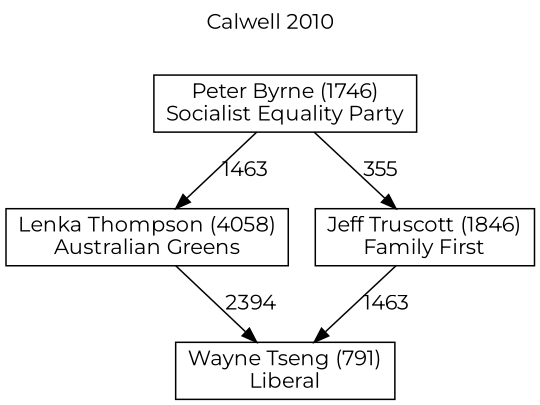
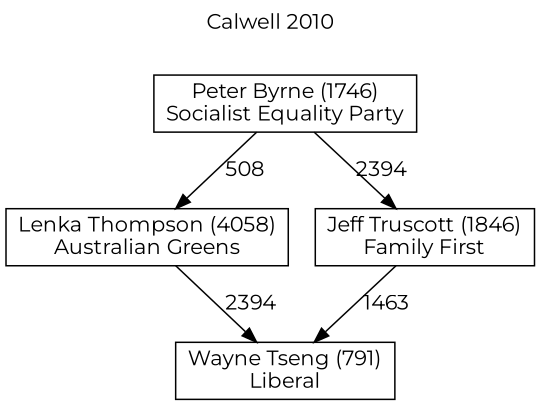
(245, 170) -> (245, 170)
(381, 170) -> (381, 170)
